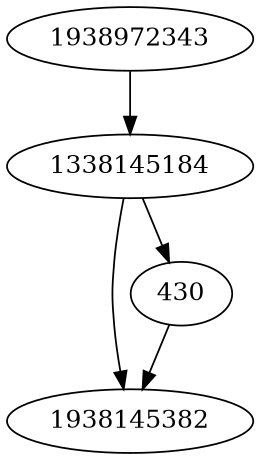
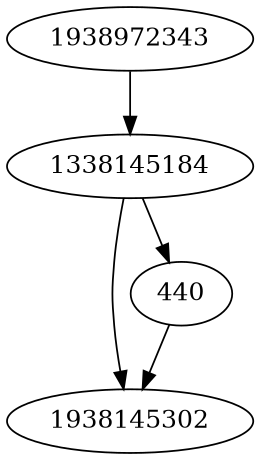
(181, 294) -> (181, 294)
(130, 421) -> (130, 421)
